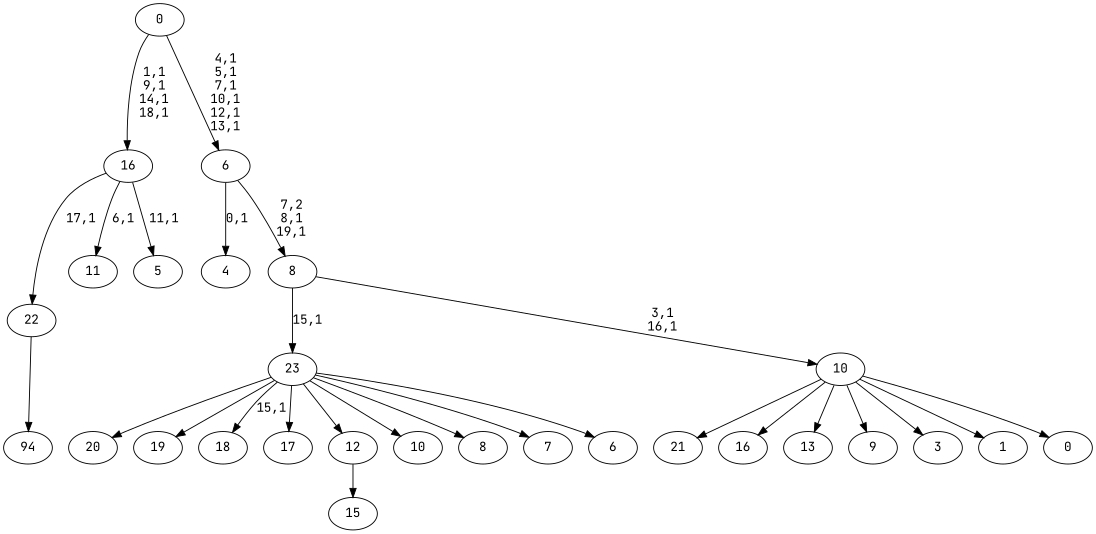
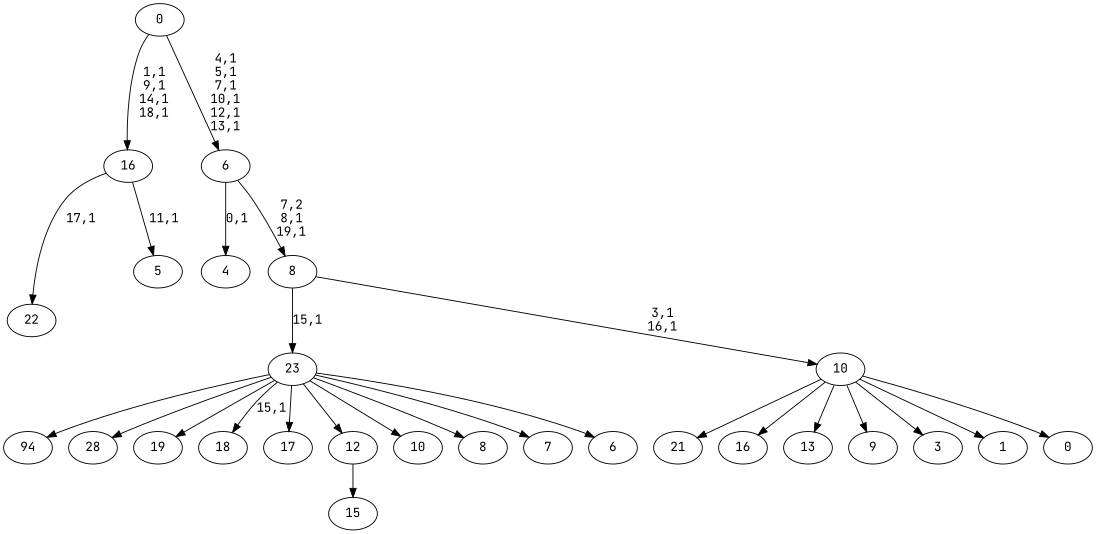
(93, 272) -> none
(30, 379) -> (161, 400)
(93, 448) -> (93, 448)
